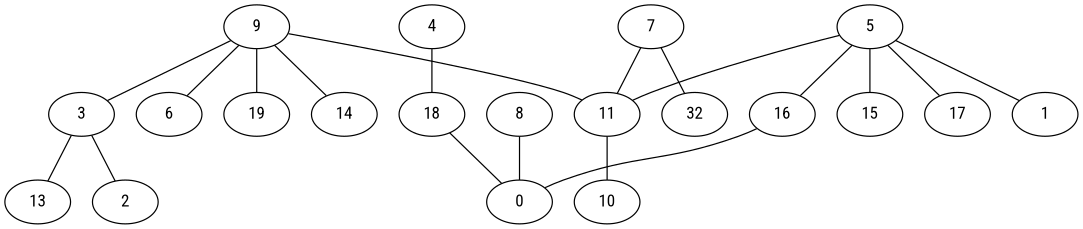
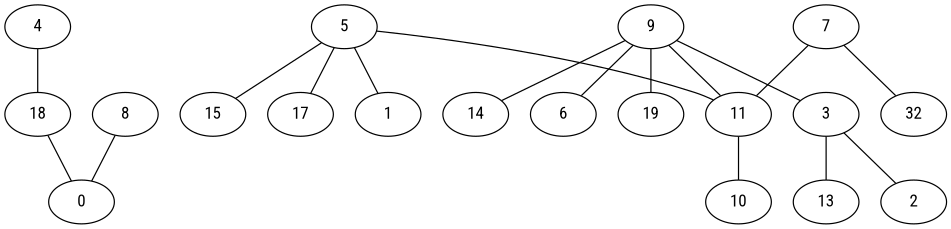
(782, 114) -> none
